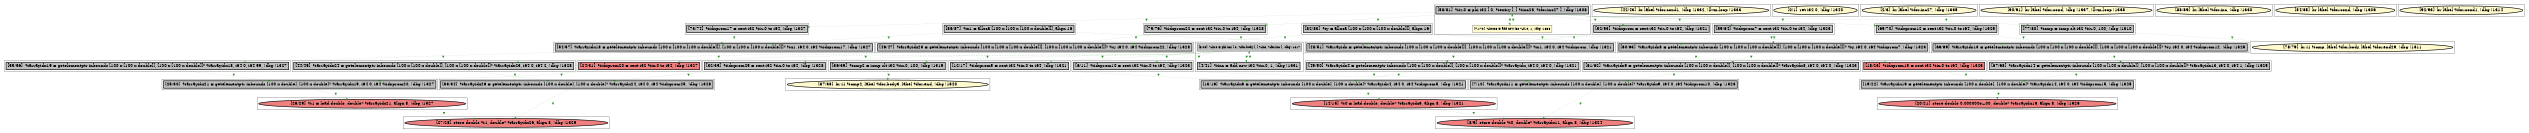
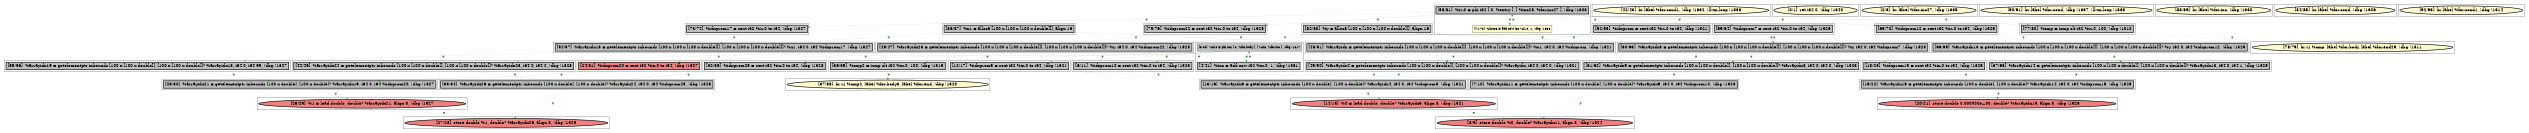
(1924, 66) -> (1924, 66)
